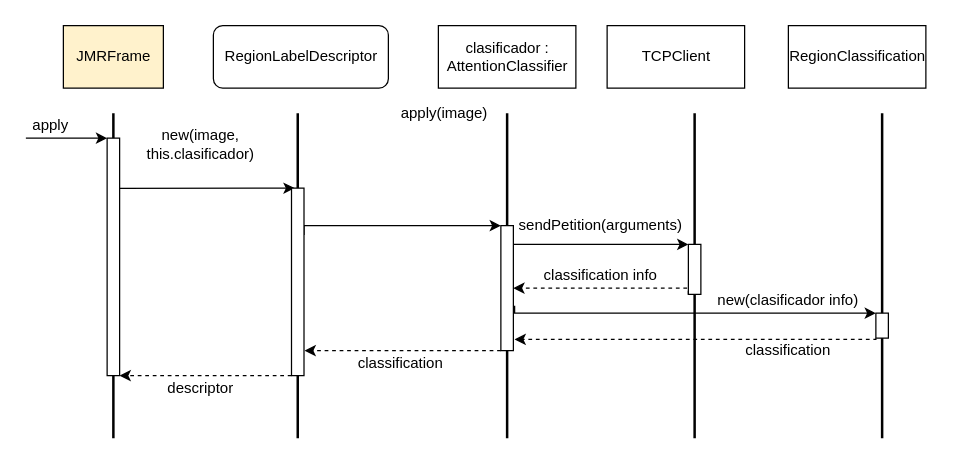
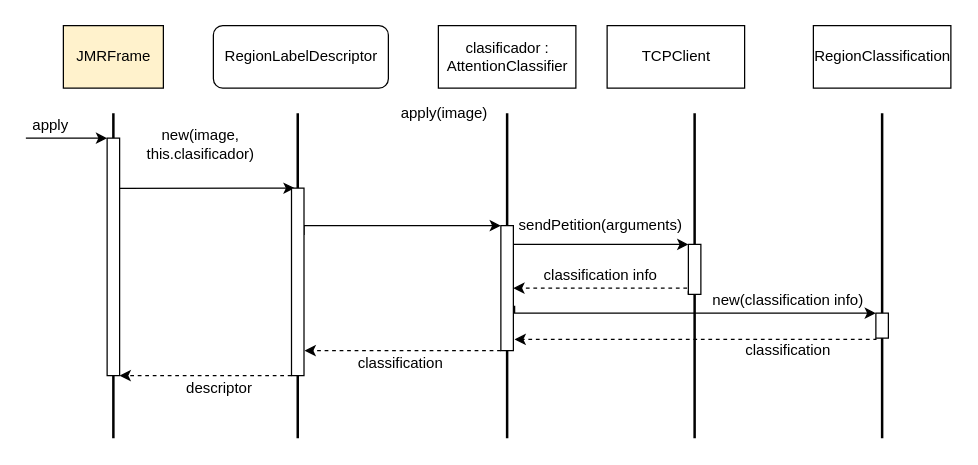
(857, 57) -> (882, 57)
(788, 301) -> (788, 301)
(201, 388) -> (219, 388)
